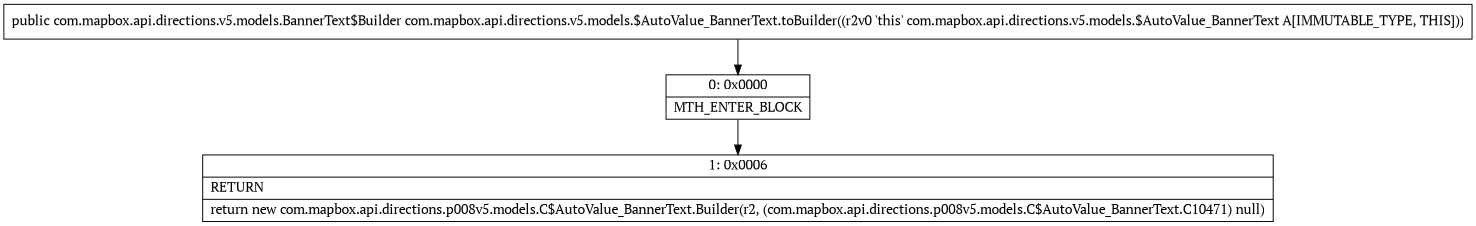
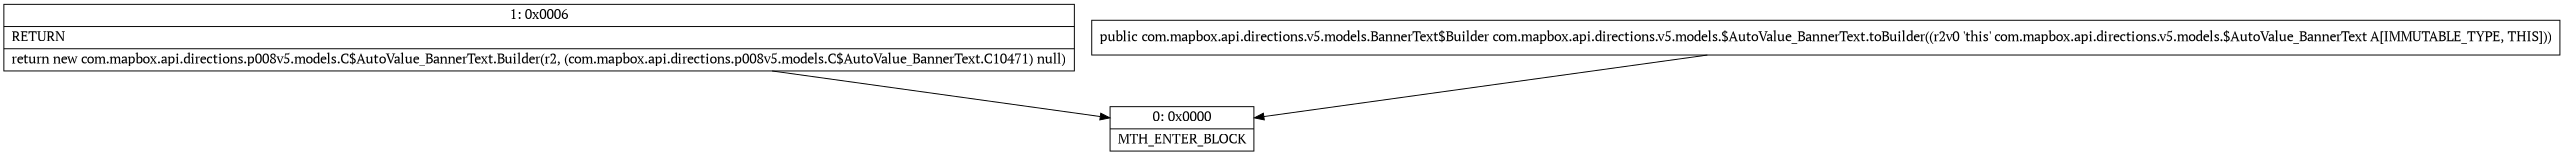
(738, 132) -> (936, 94)
